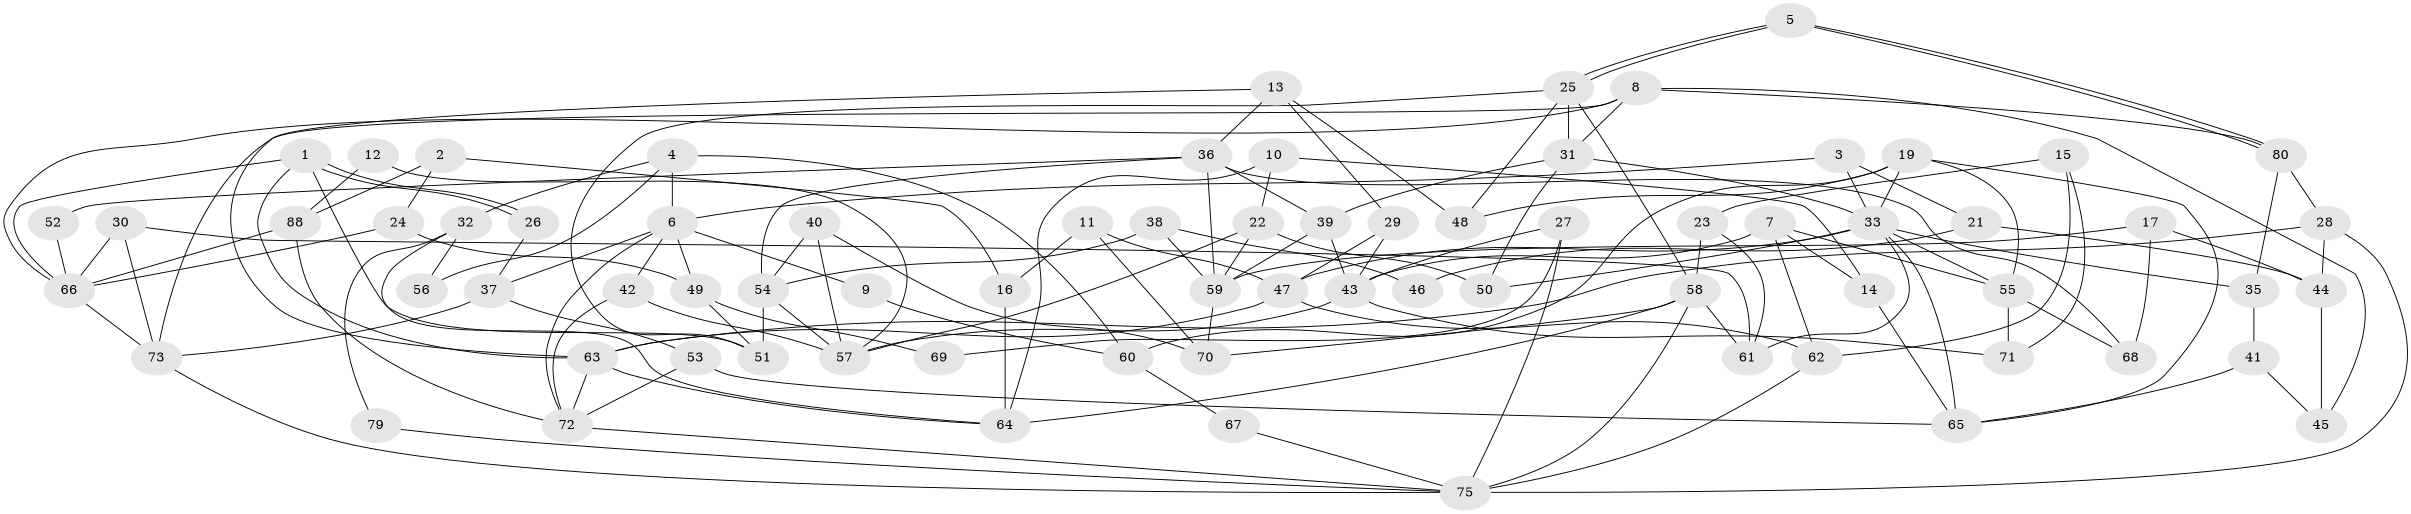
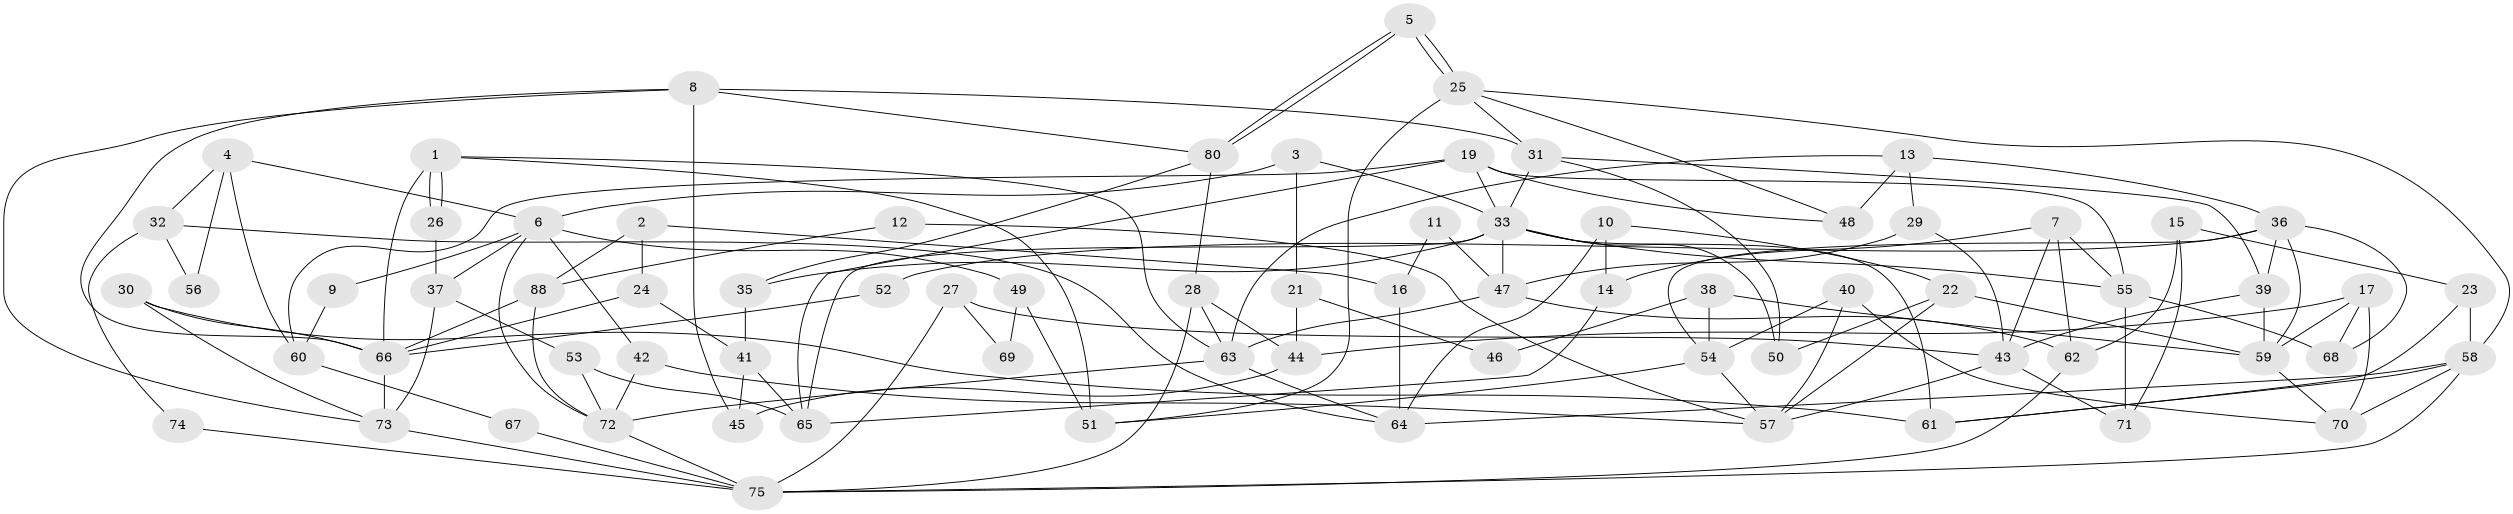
(547, 257) -> (679, 315)
(1147, 291) -> (2368, 360)
(376, 426) -> (178, 426)
